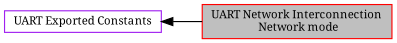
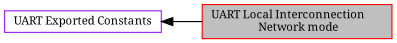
(297, 22) -> (297, 22)
